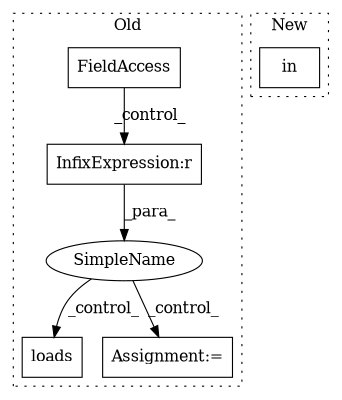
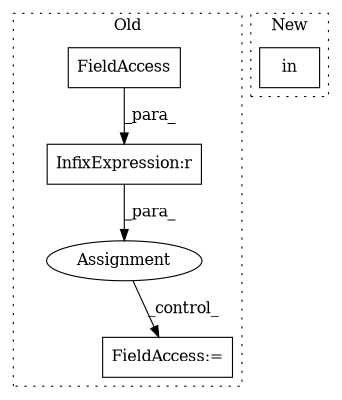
(150, 116) -> (150, 116)
(124, 261) -> (124, 261)
(52, 357) -> none
(168, 357) -> (168, 357)
